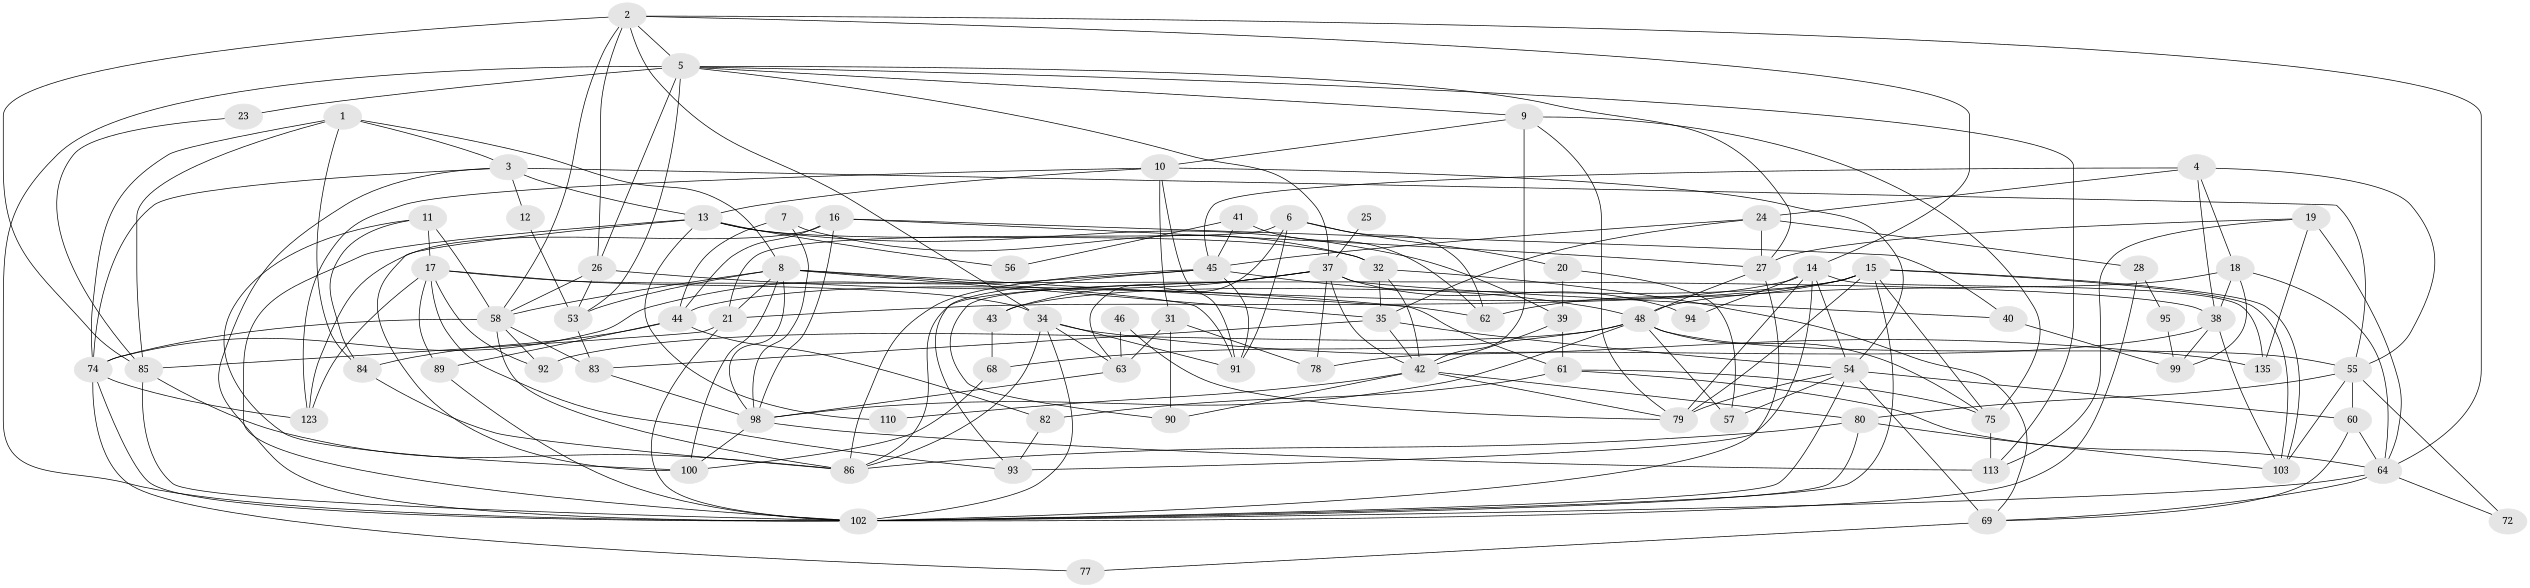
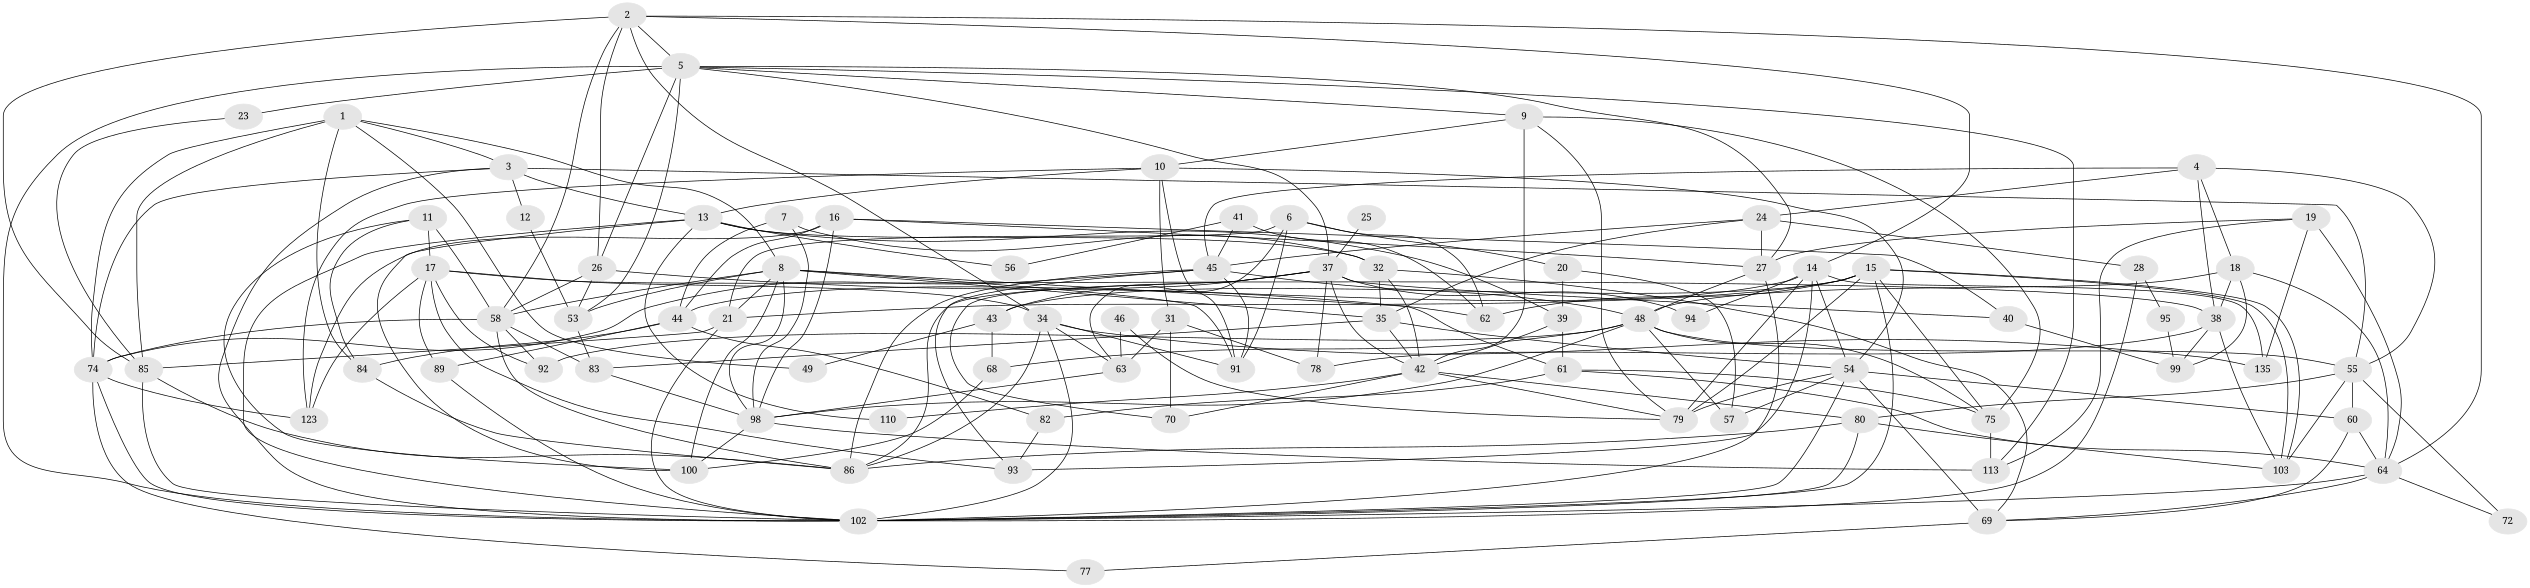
none -> (808, 370)
(1171, 420) -> (1171, 420)
